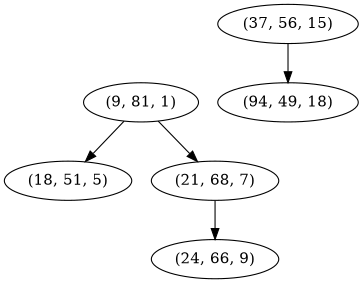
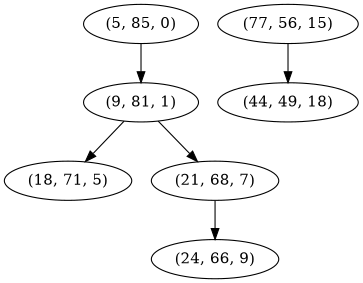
none -> (141, 24)
(288, 24) -> (288, 24)
(288, 102) -> (288, 102)
(68, 181) -> (68, 181)
